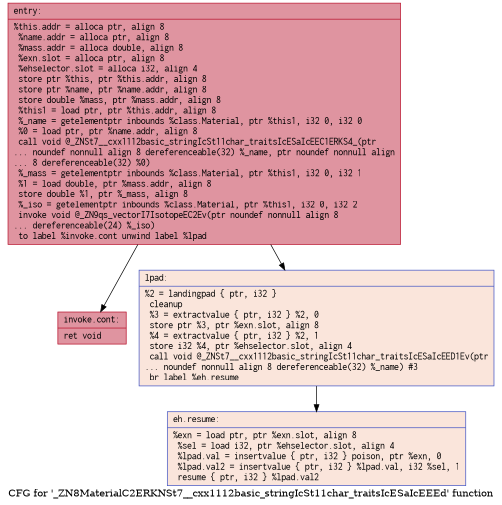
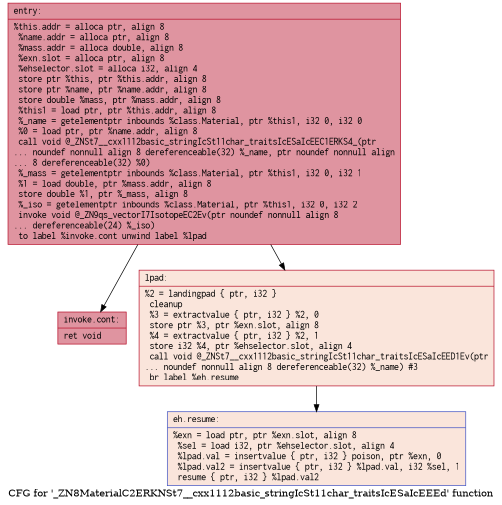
(317, 328) -> (317, 328)
